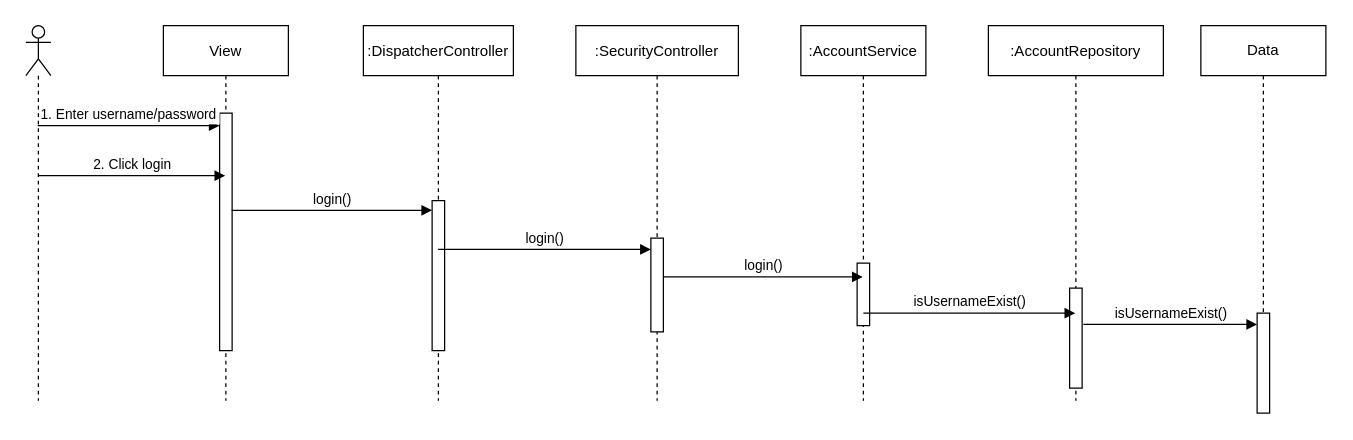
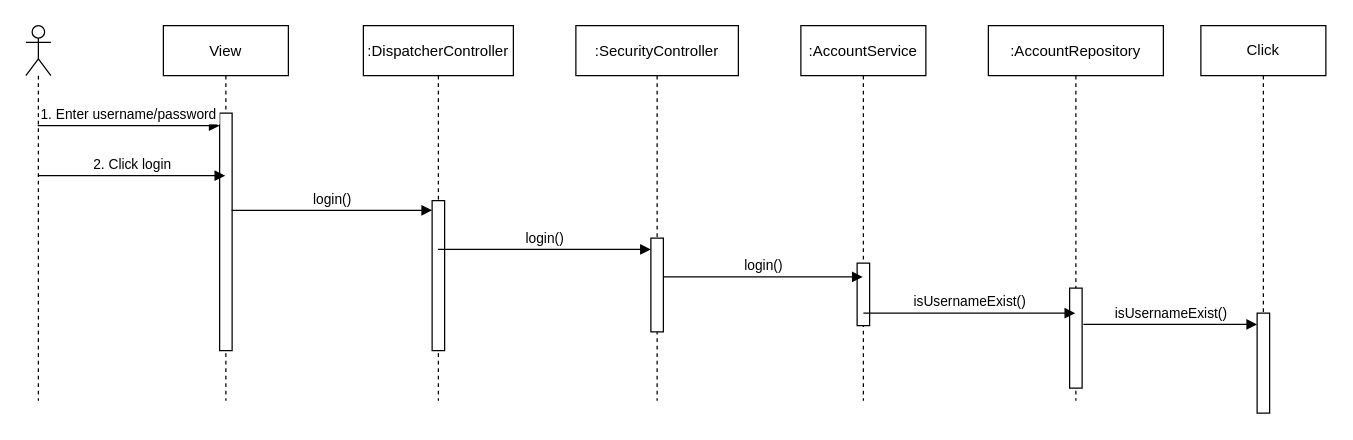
(1263, 51) -> (1263, 51)
